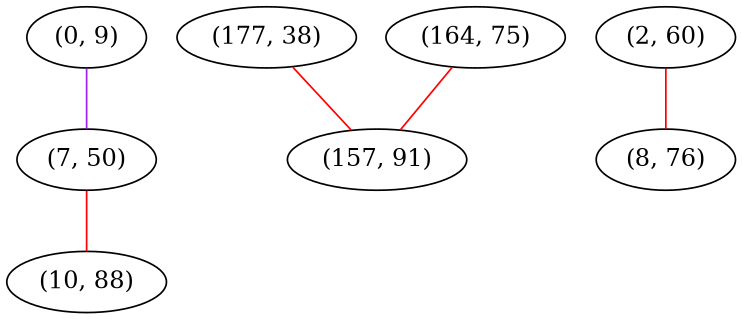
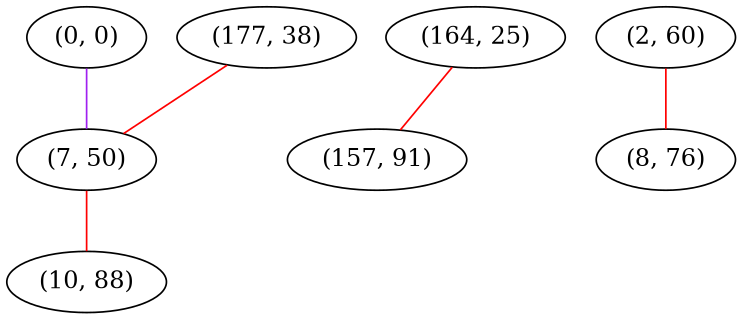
(87, 37) -> (87, 37)
(476, 37) -> (476, 37)
(322, 99) -> (175, 99)
